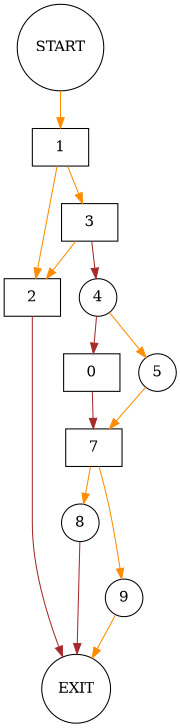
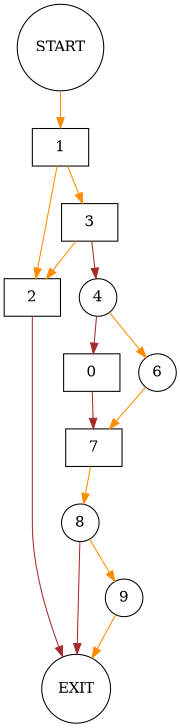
(158, 373) -> (158, 373)
(111, 517) -> (100, 556)
